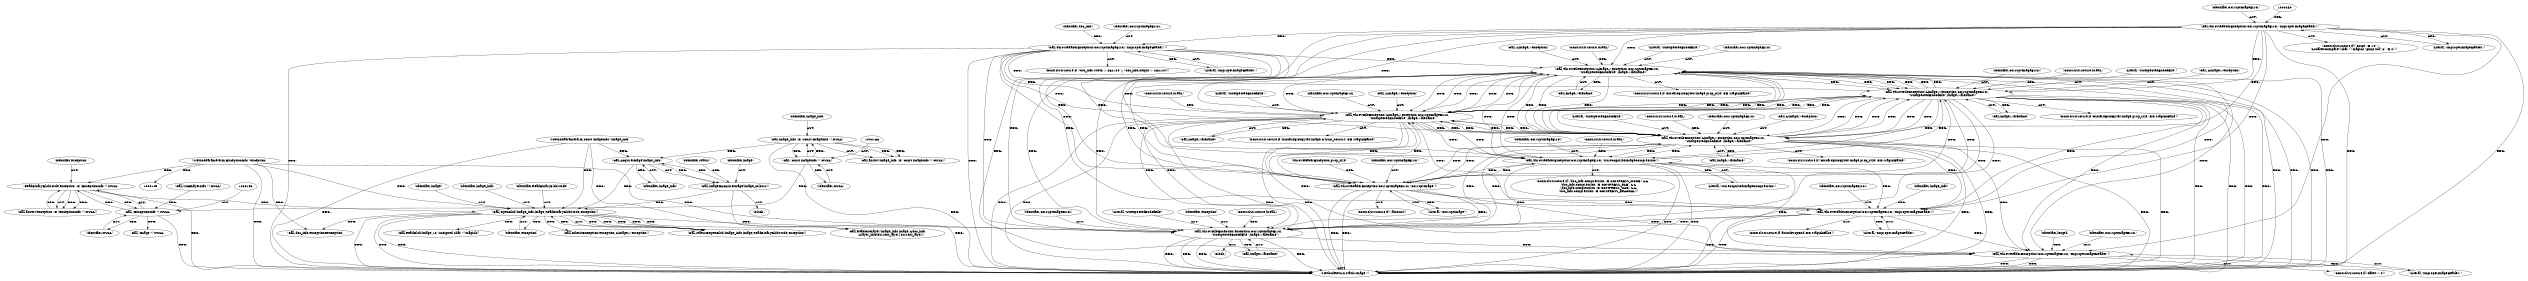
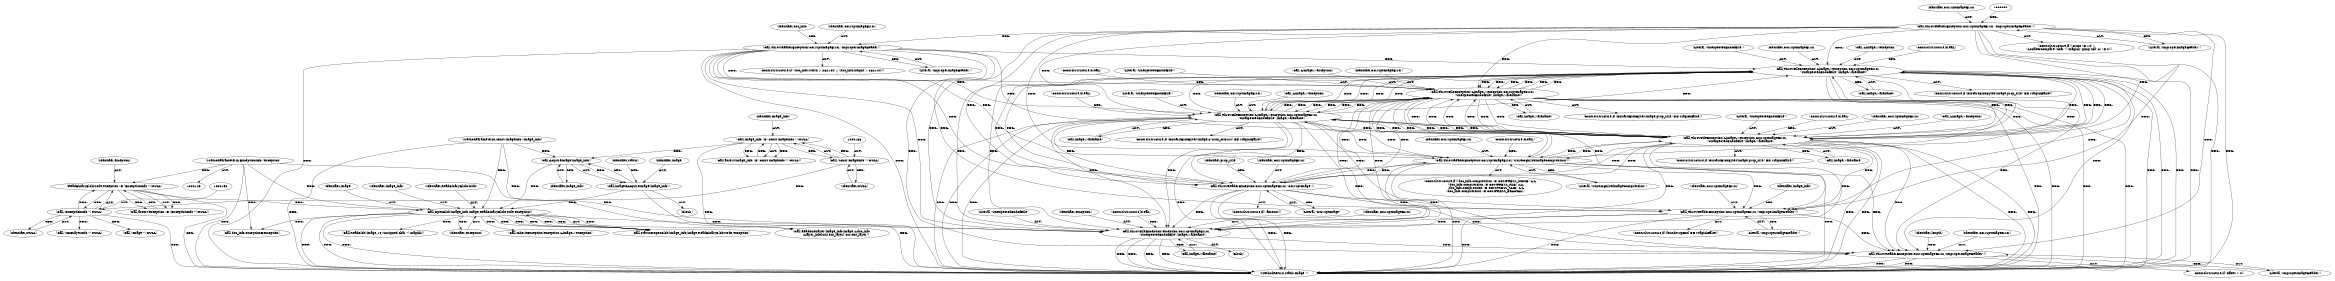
none -> (758, 150)
(1319, 161) -> (1220, 161)
(188, 170) -> (226, 170)
(735, 186) -> (639, 186)
(176, 198) -> (79, 222)
(196, 233) -> (191, 233)
(183, 245) -> (176, 245)
